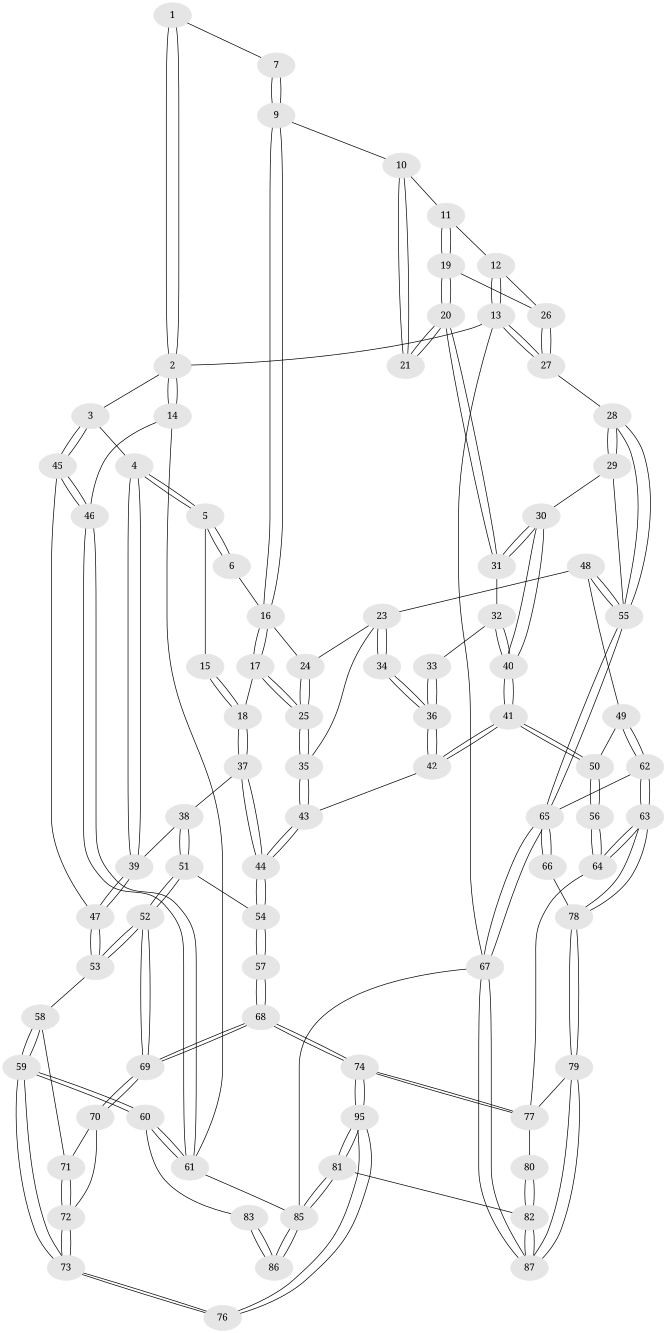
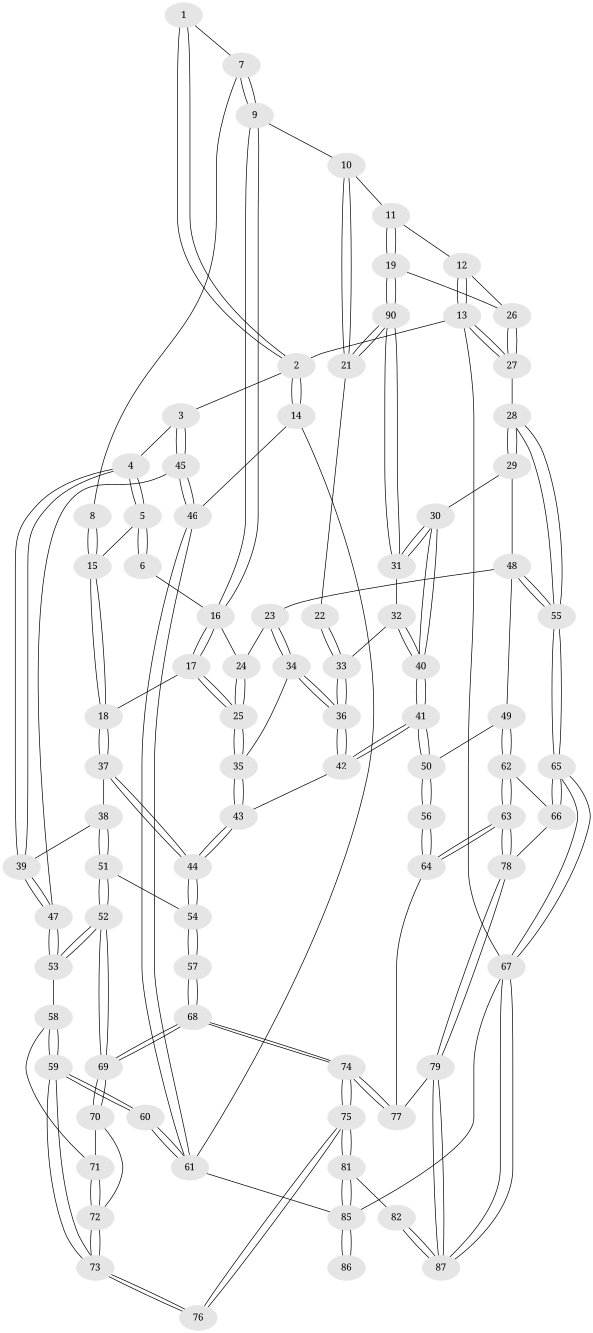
(446, 316) -> (391, 316)
none -> (93, 516)
(618, 541) -> (512, 516)
none -> (320, 617)
(343, 692) -> (269, 718)
(595, 792) -> (532, 792)
(360, 1118) -> (347, 1118)
(530, 1168) -> none
(249, 1218) -> none
